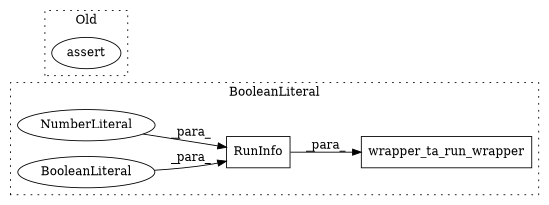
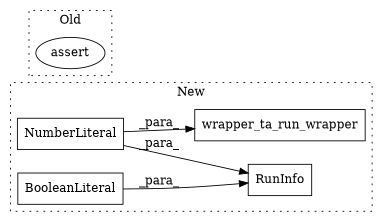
(275, 93) -> (191, 93)
(86, 125) -> (70, 134)
(321, 152) -> (155, 130)
(86, 172) -> (70, 189)
